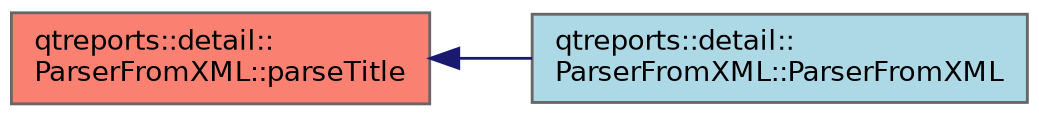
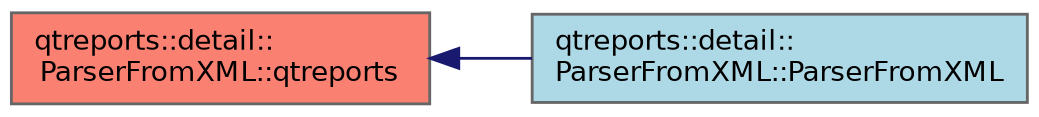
(221, 58) -> (221, 58)
